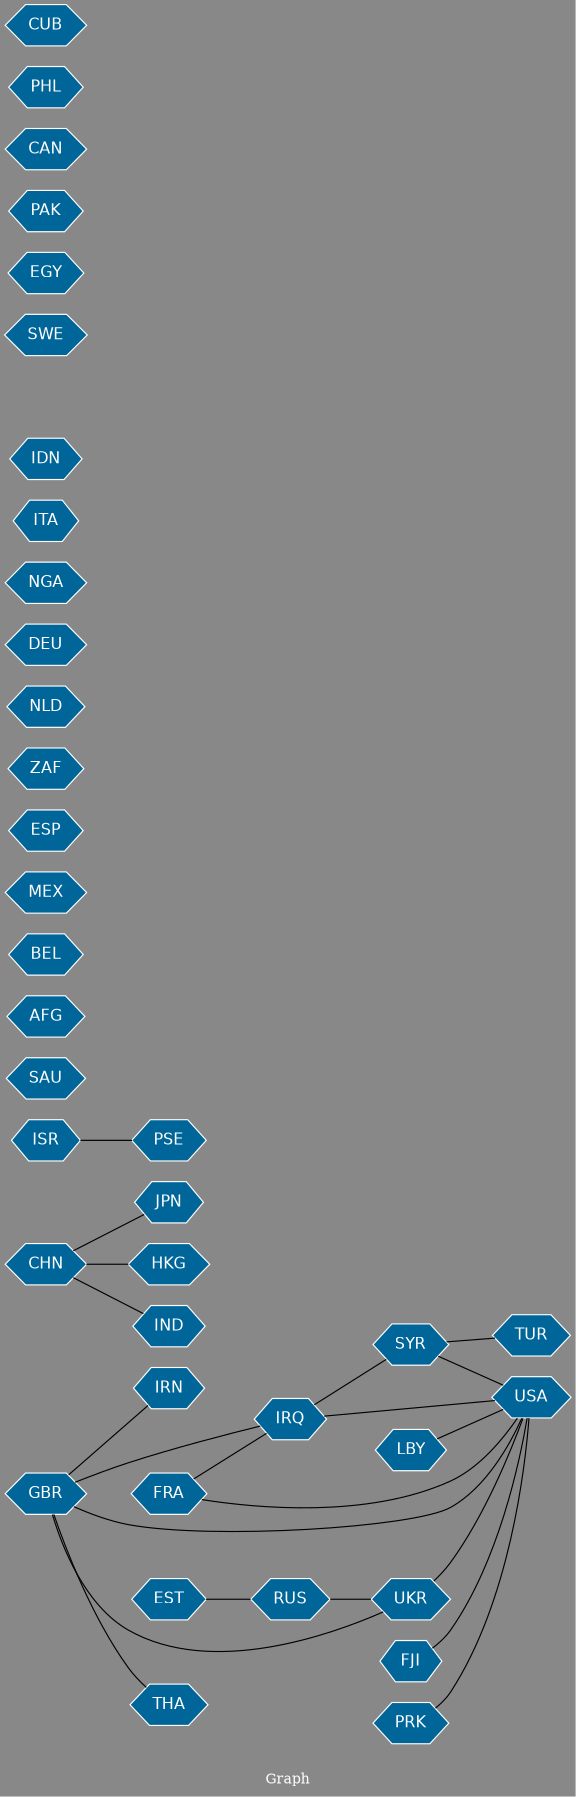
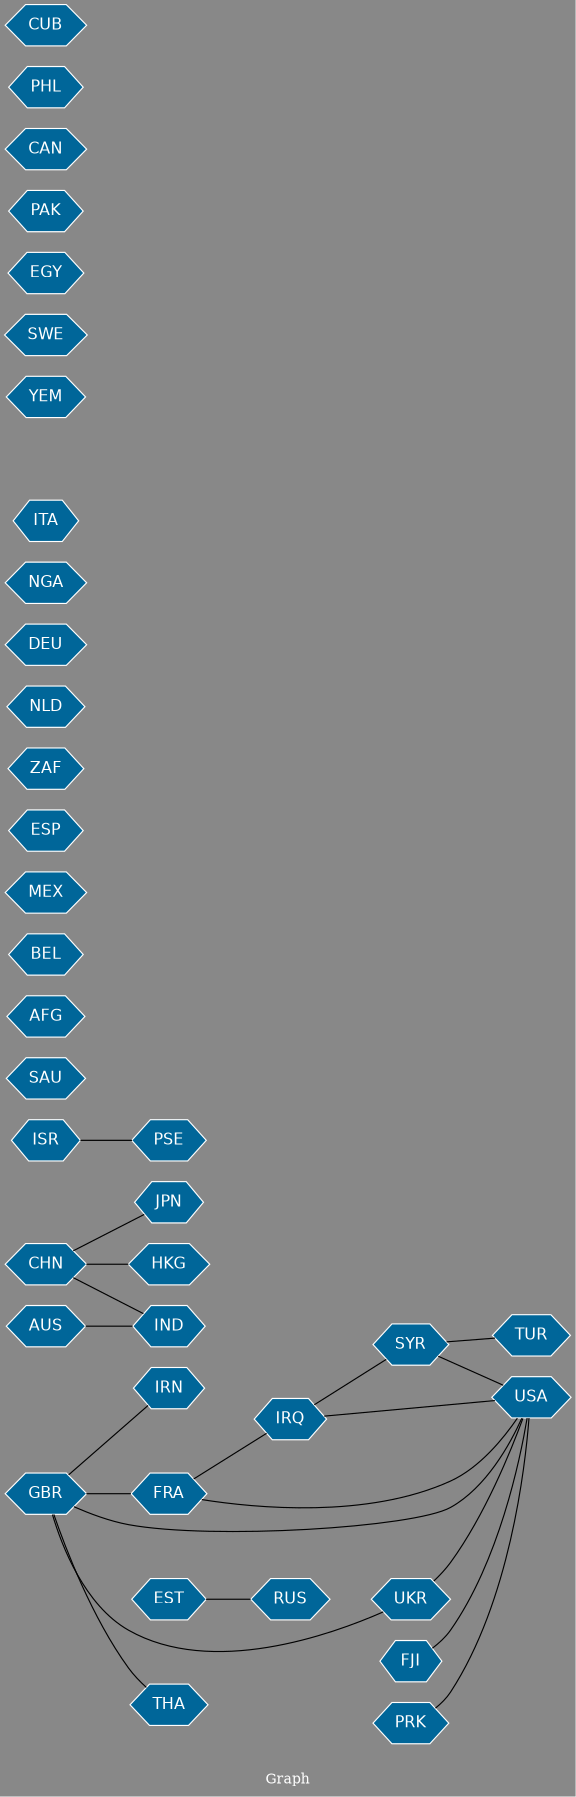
none -> (46, 397)
(46, 459) -> none
none -> (46, 1326)
(411, 1450) -> none
(167, 1451) -> (109, 1494)
(351, 1599) -> none
